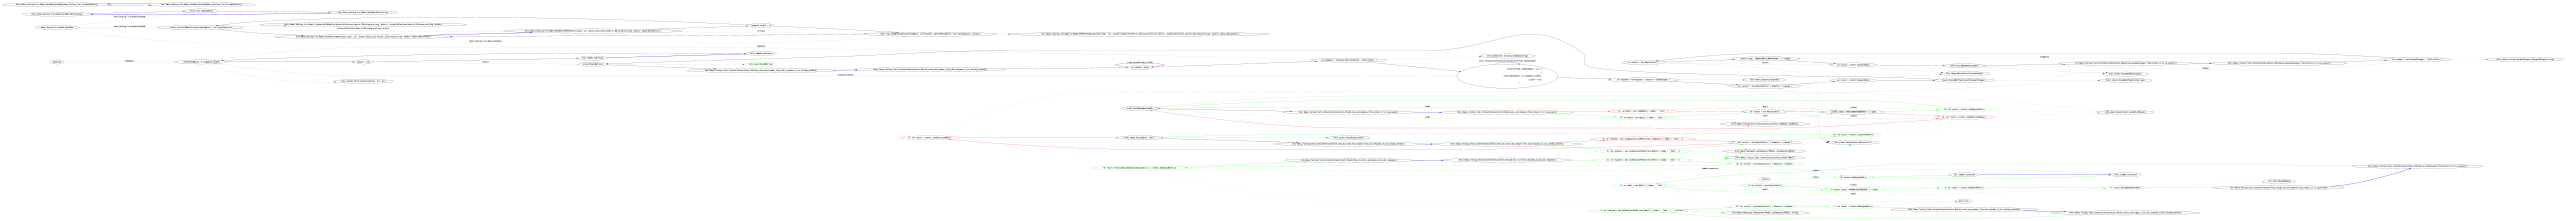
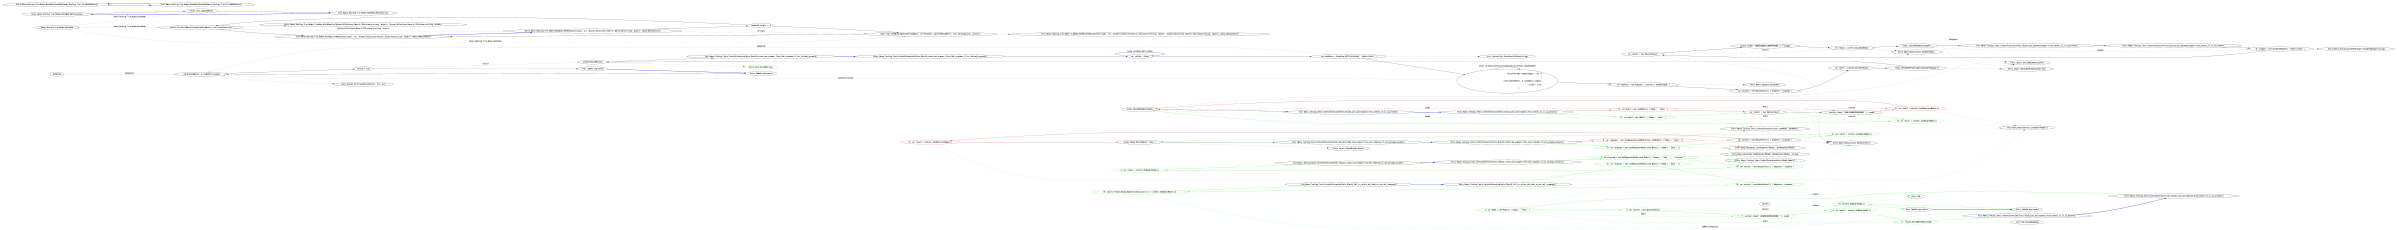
none -> (1888, 206)
